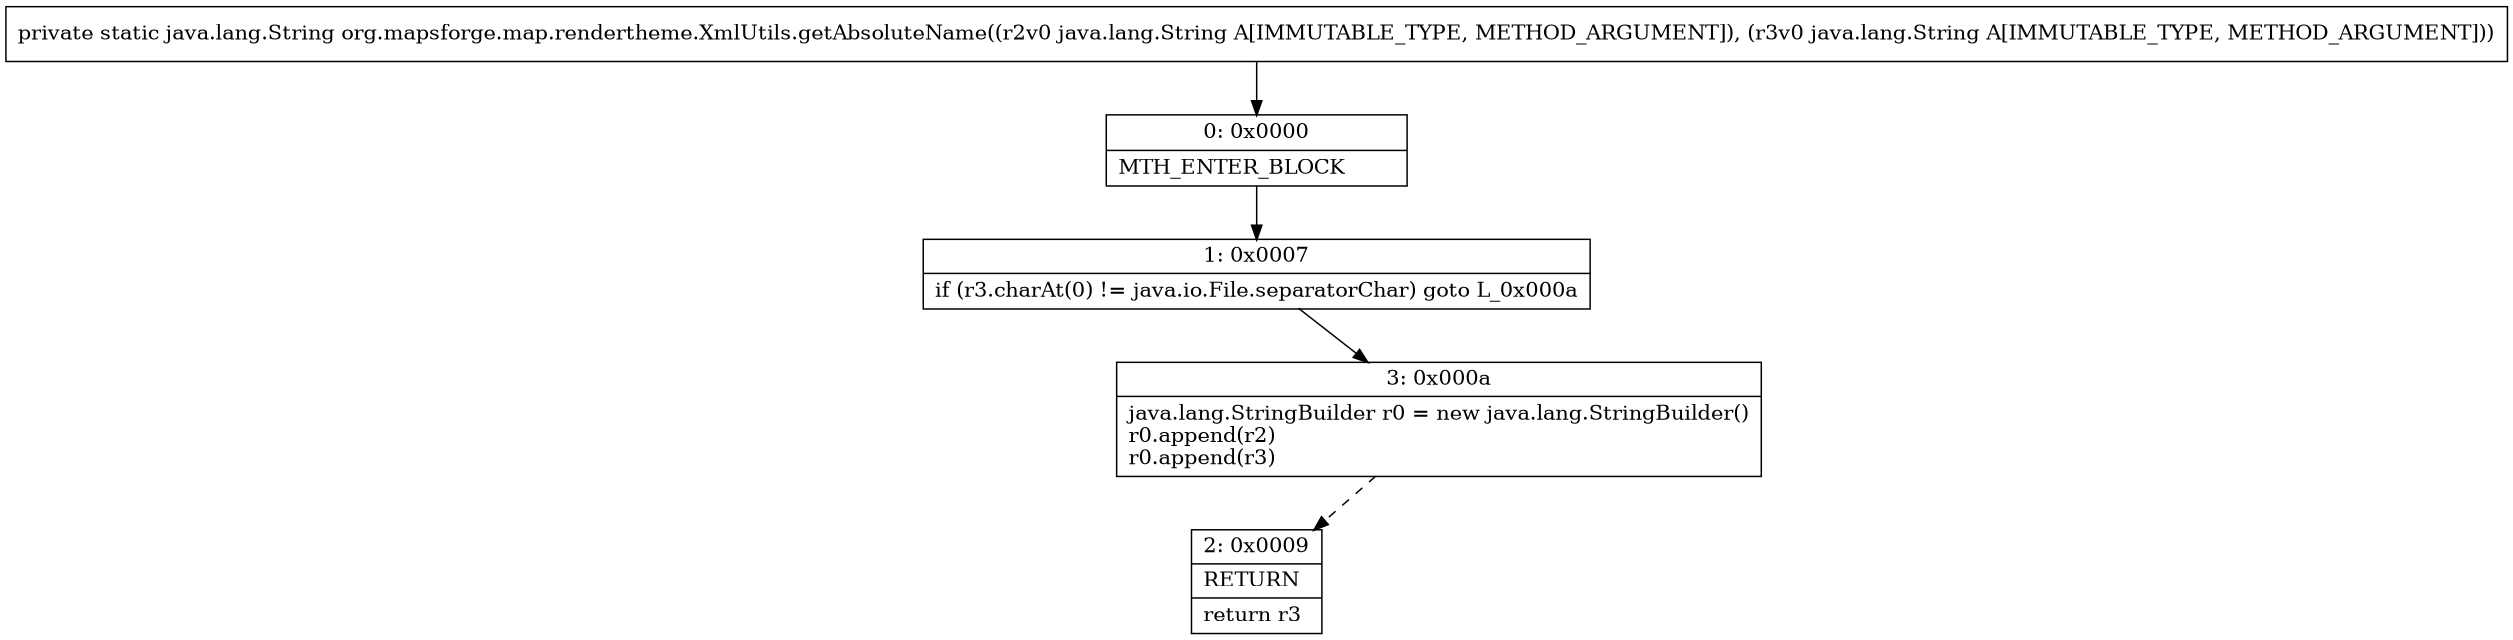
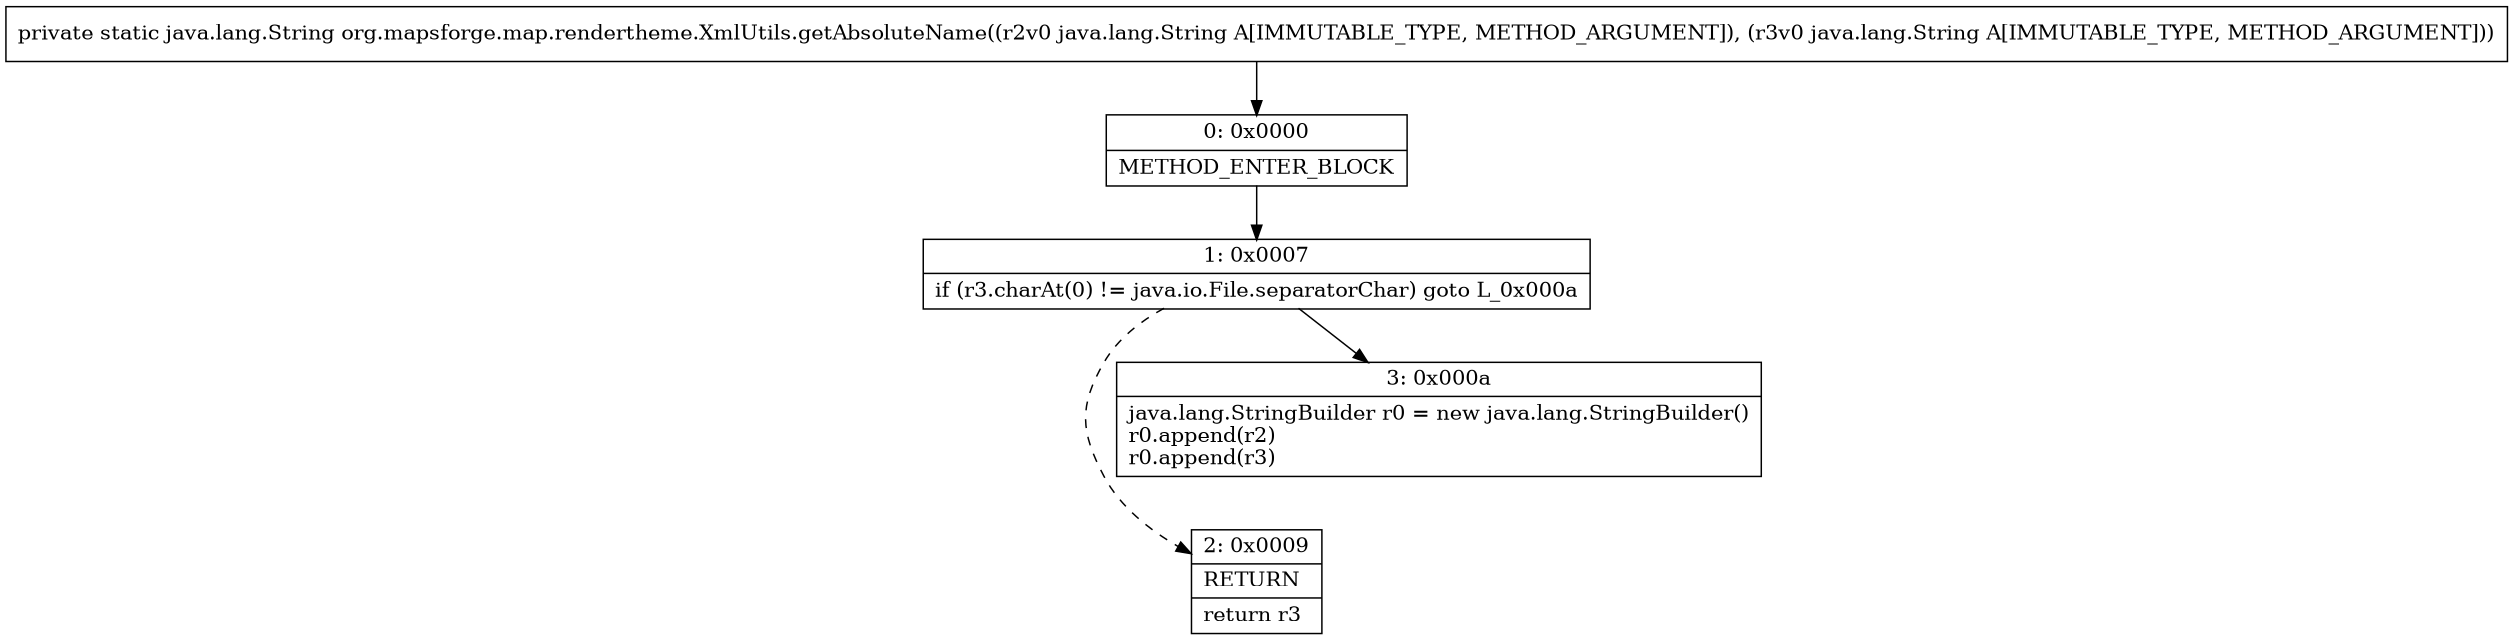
(1232, 167) -> (1257, 167)
(1350, 498) -> (1087, 430)
